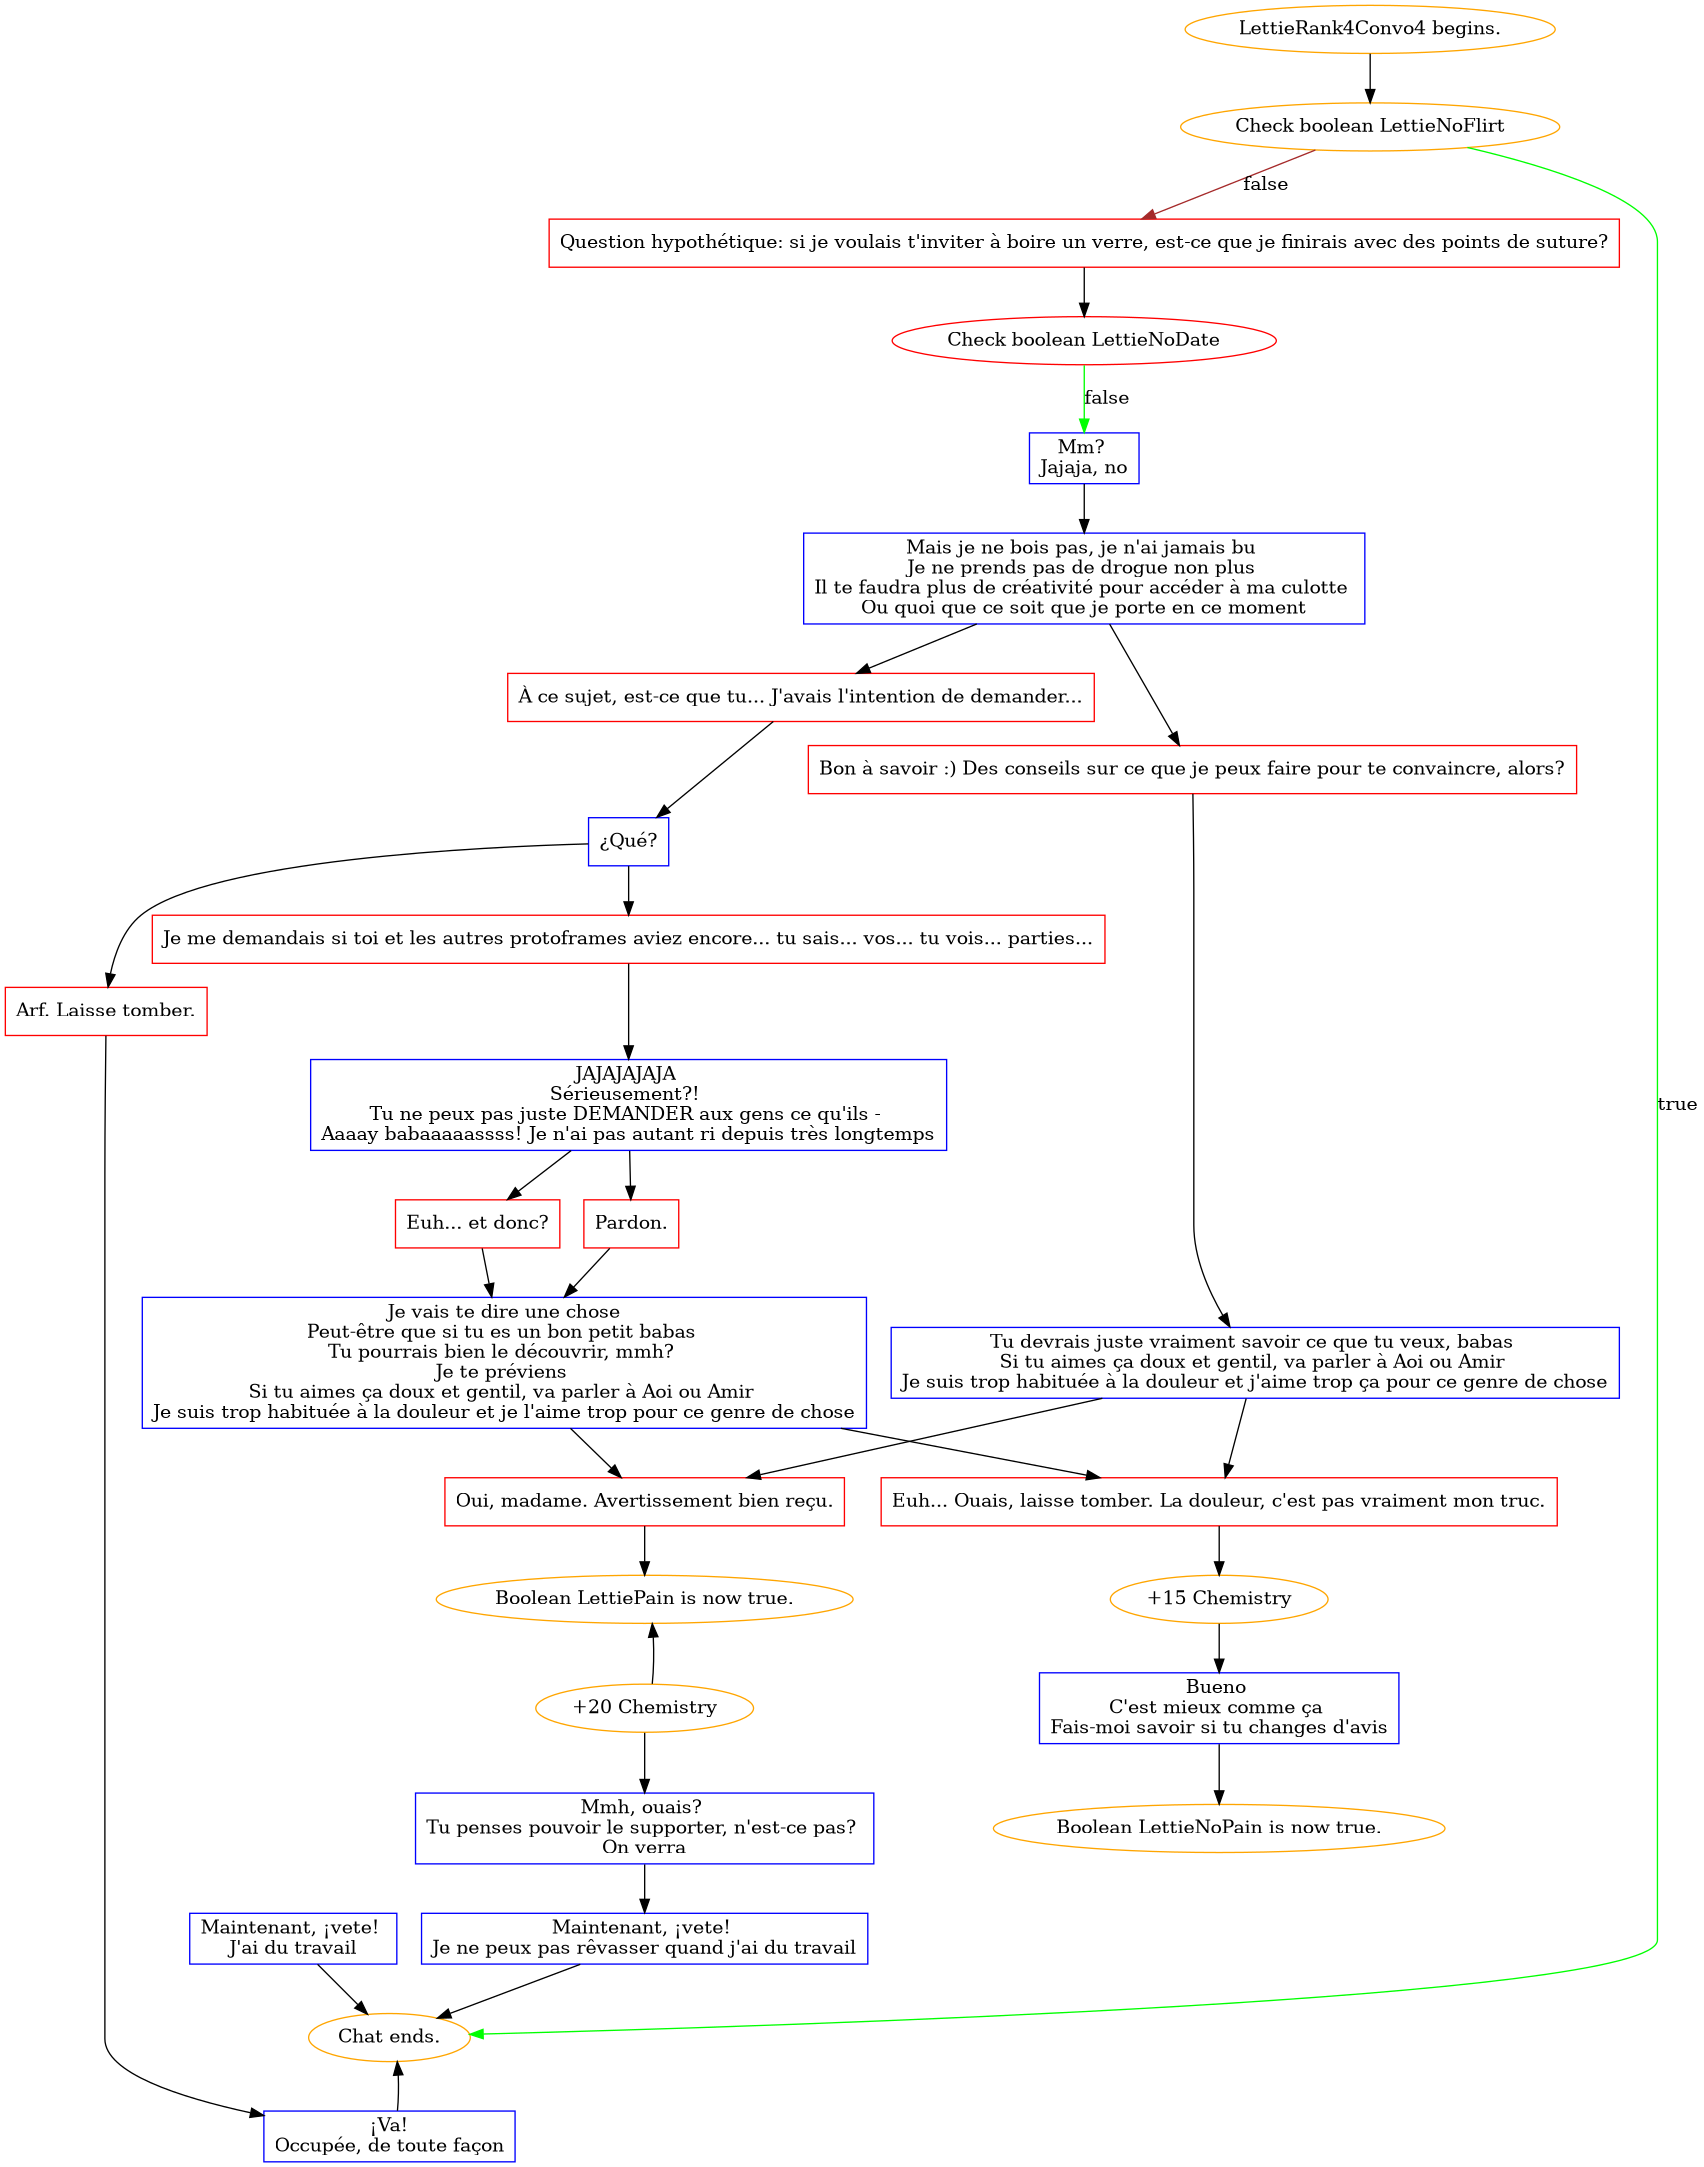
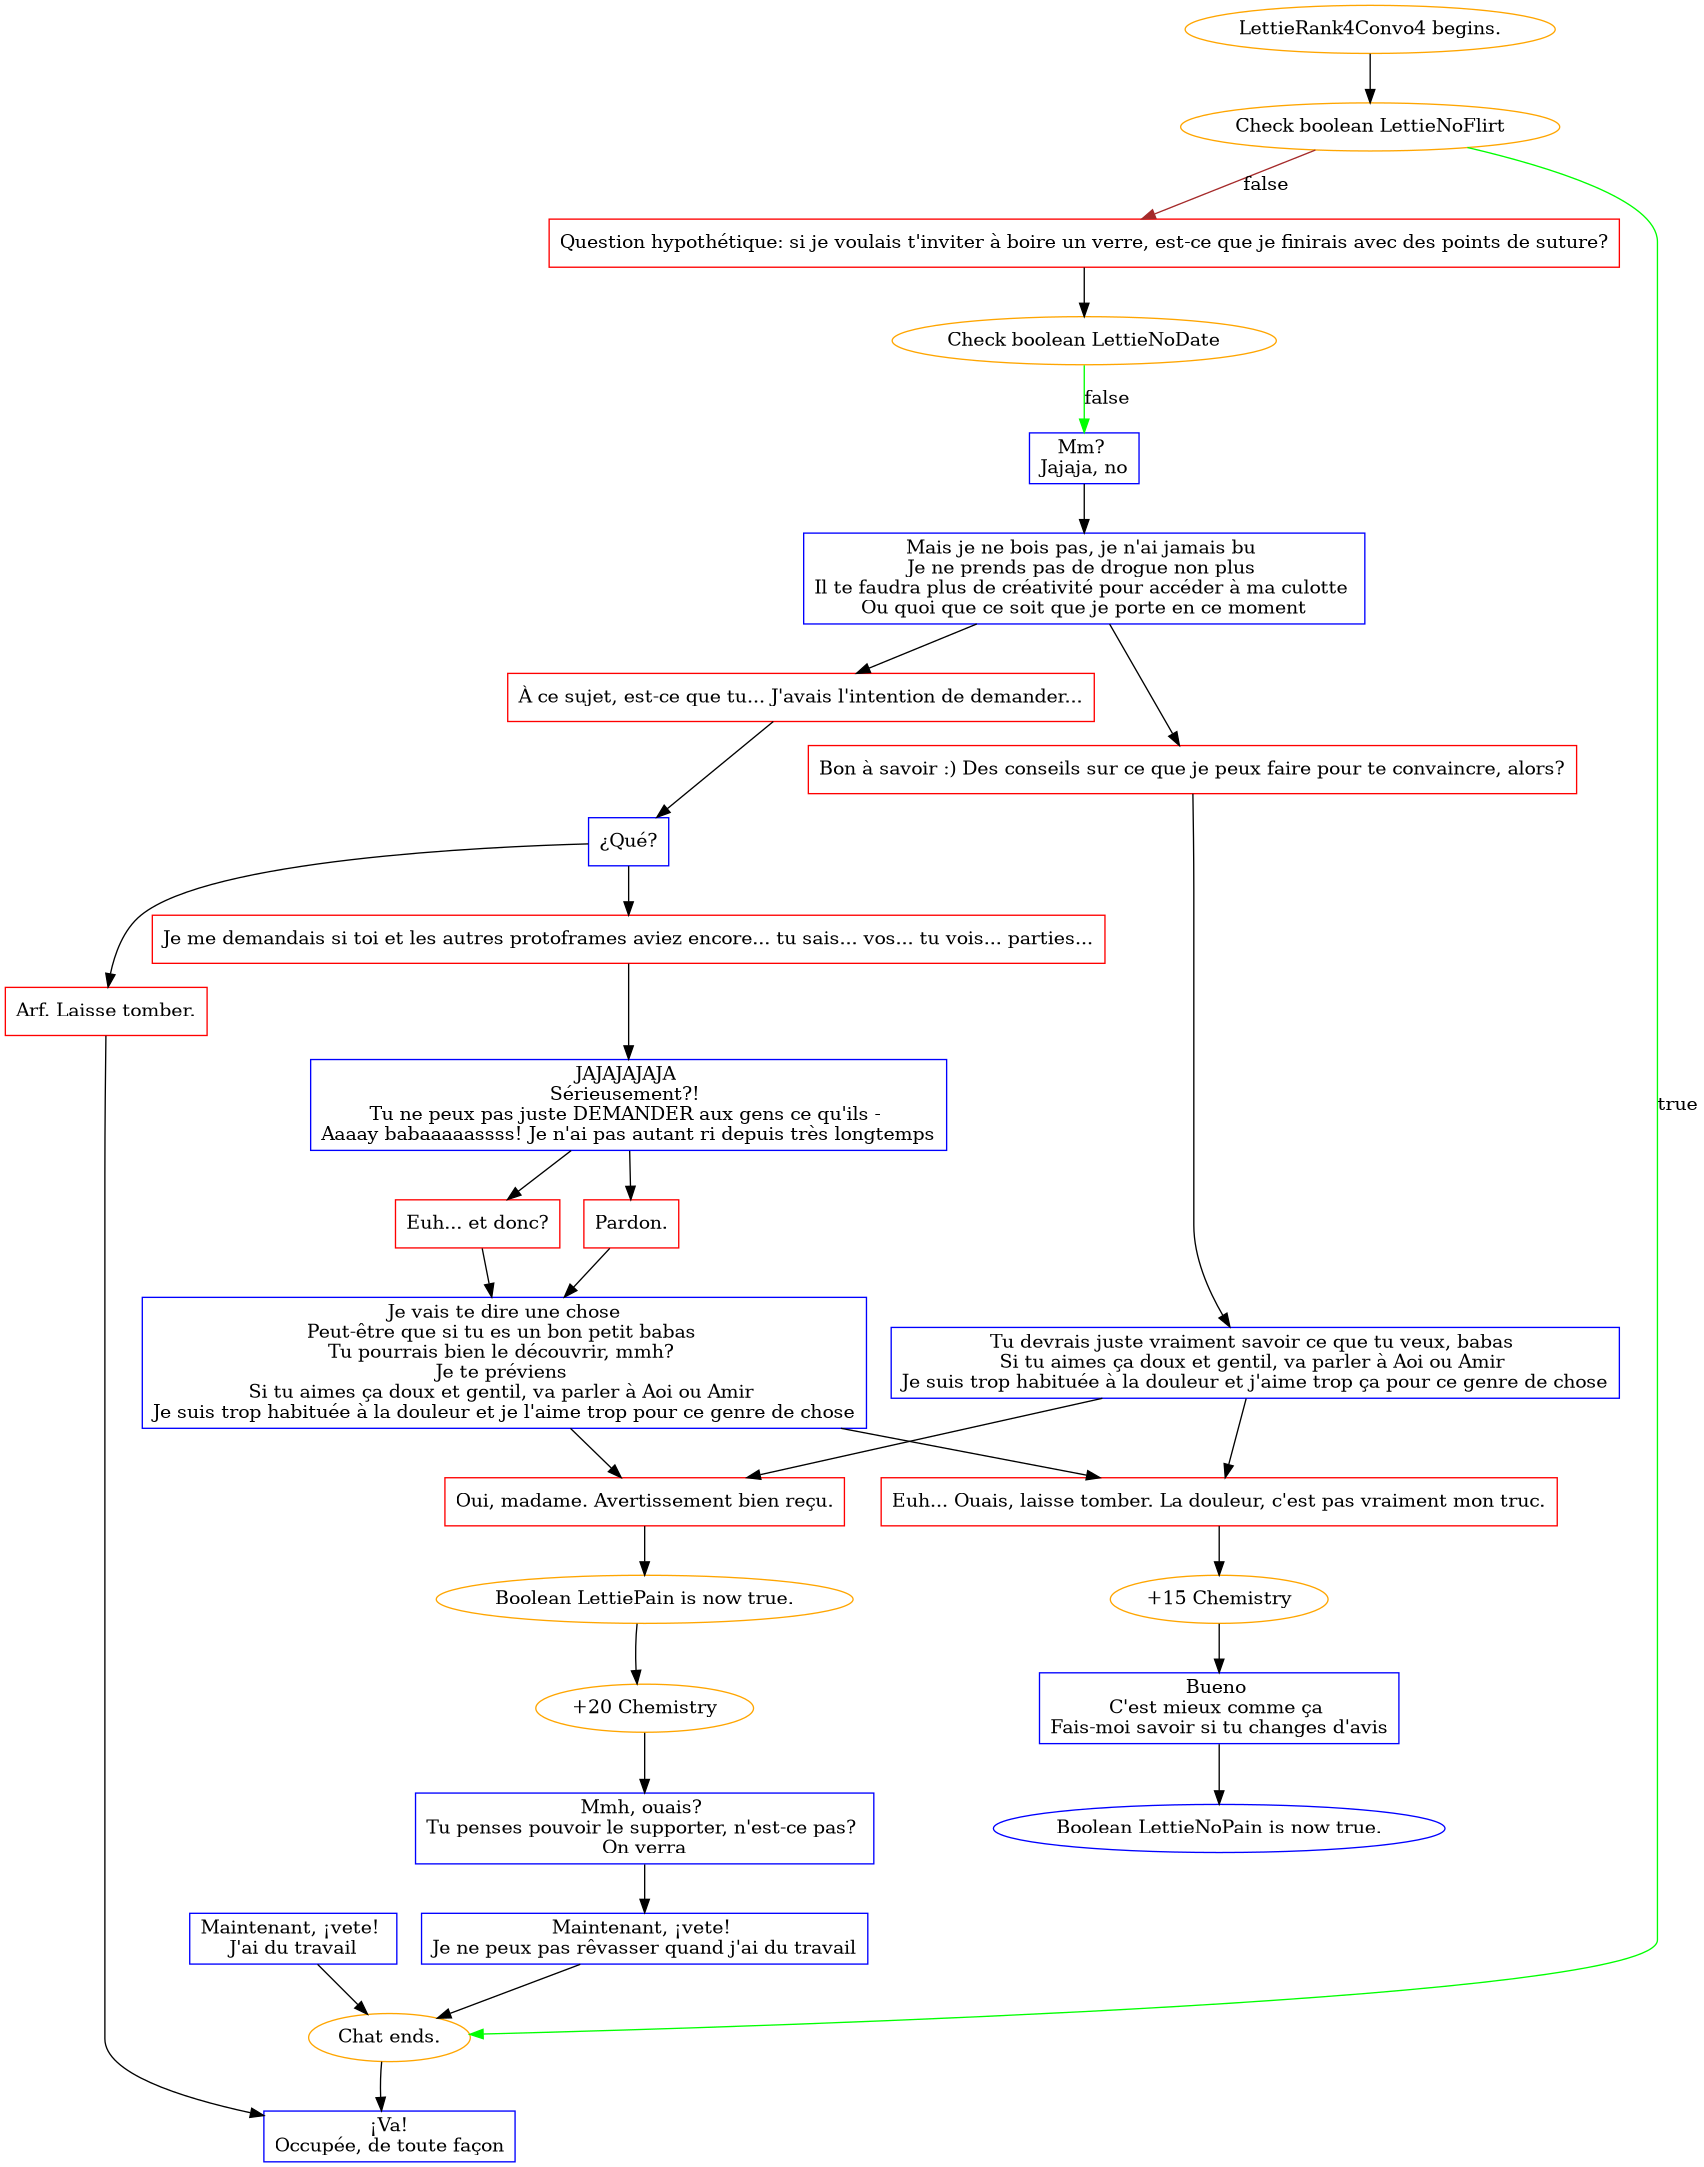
(1084, 341) -> (1084, 341)
(654, 1661) -> (636, 1647)
(1219, 1828) -> (1219, 1828)
(398, 2093) -> (381, 2079)
